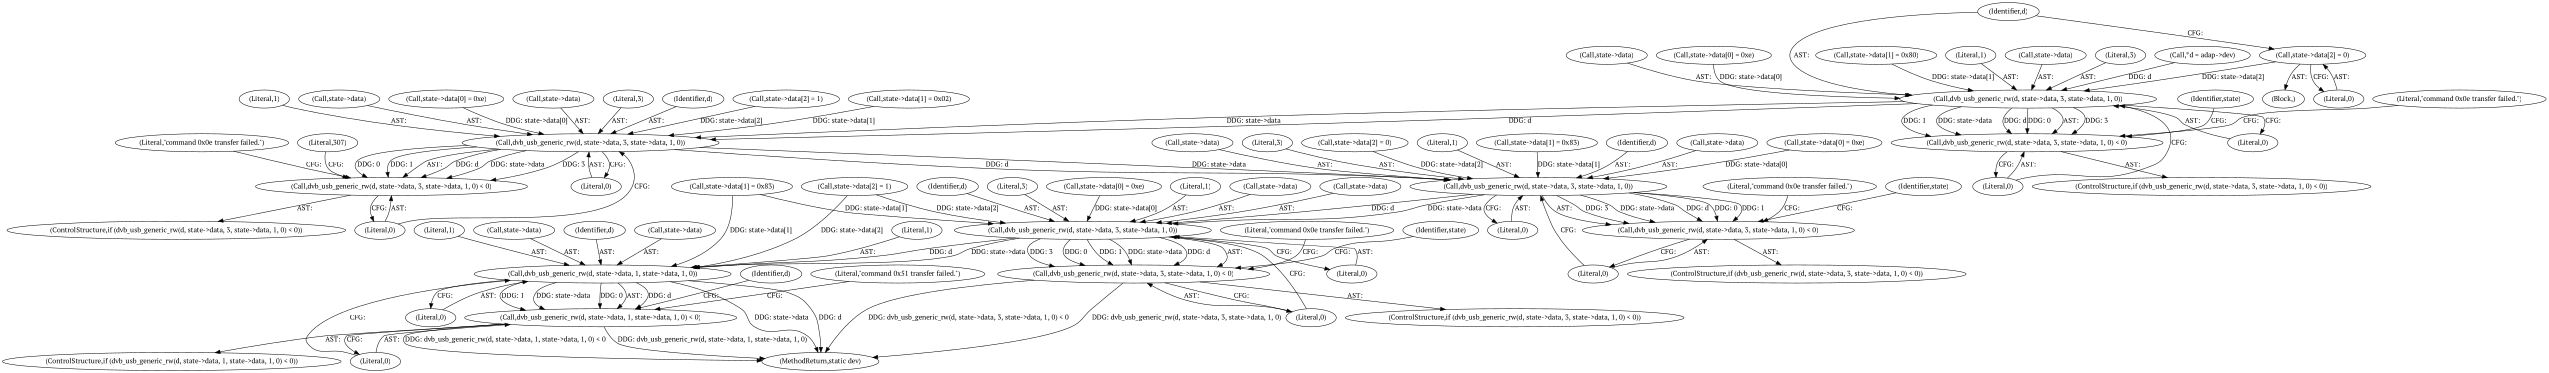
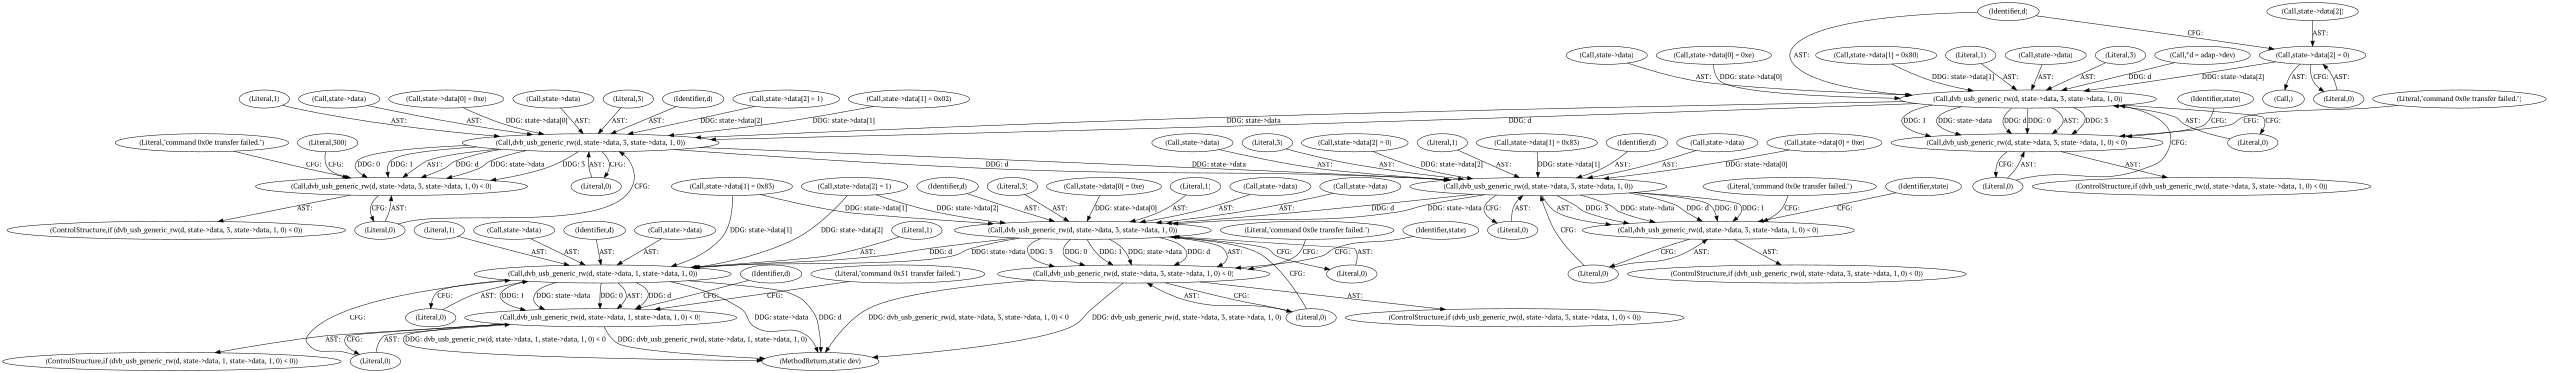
none -> (2313, 12)
(2283, 99) -> (2283, 99)
(328, 143) -> (328, 143)
